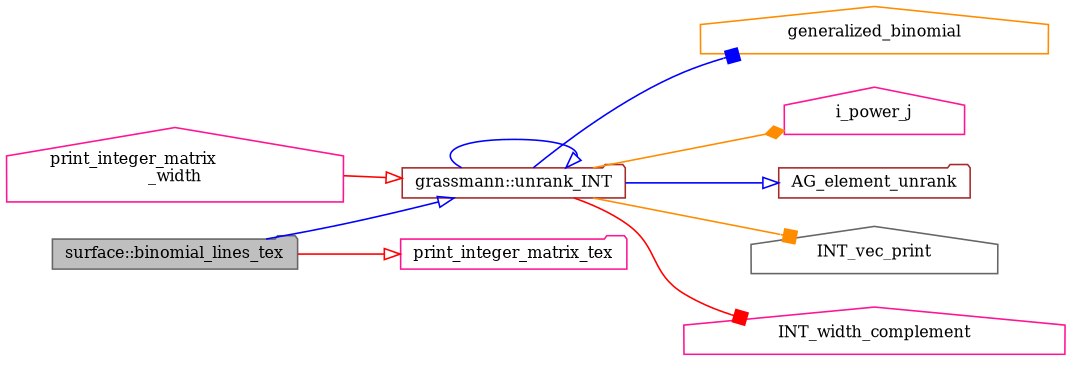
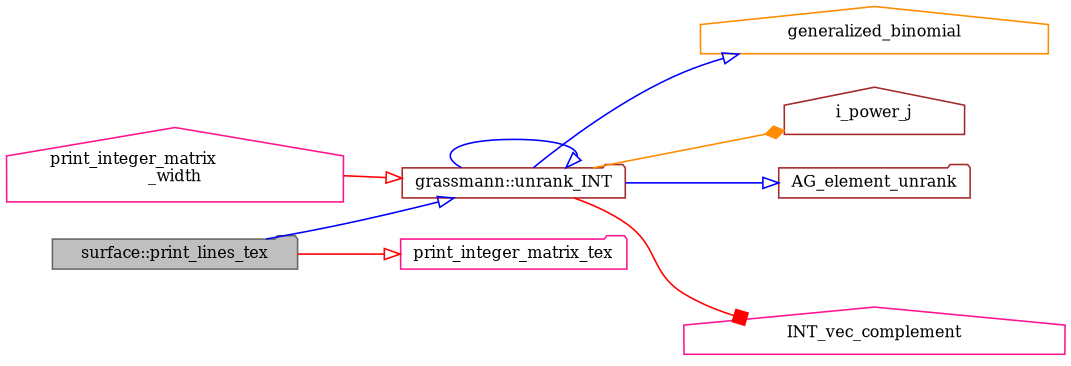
(623, 104) -> (623, 104)
(874, 113) -> (874, 113)
(874, 252) -> none
(175, 254) -> (175, 254)
(874, 333) -> (874, 333)
